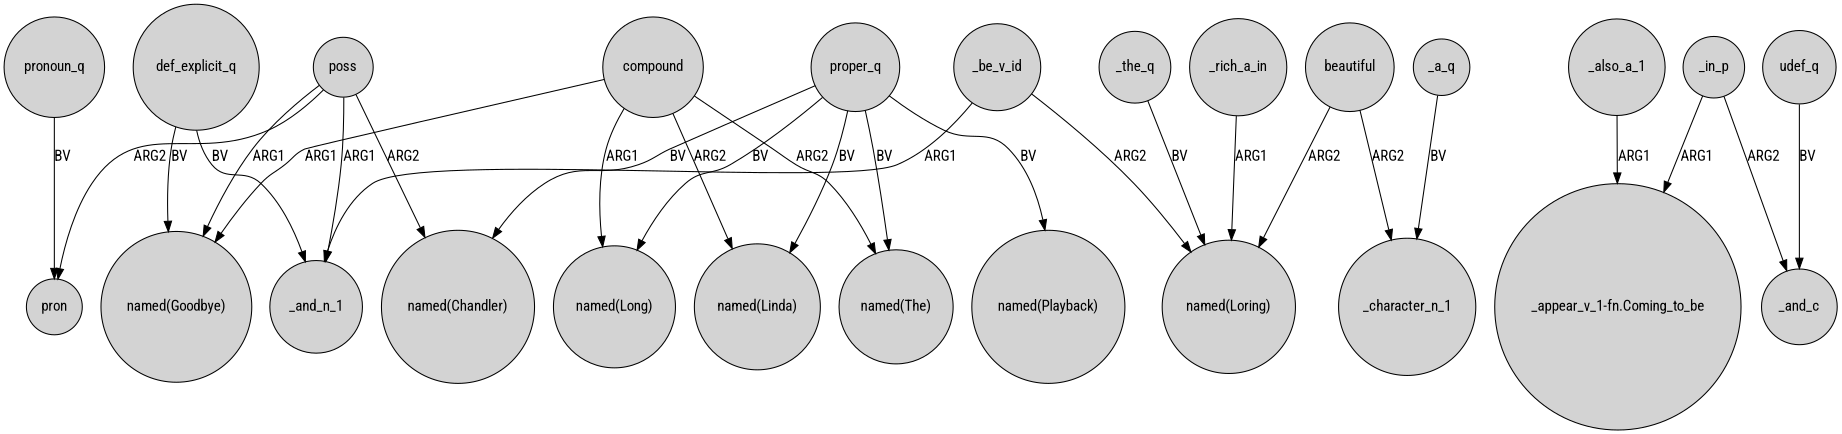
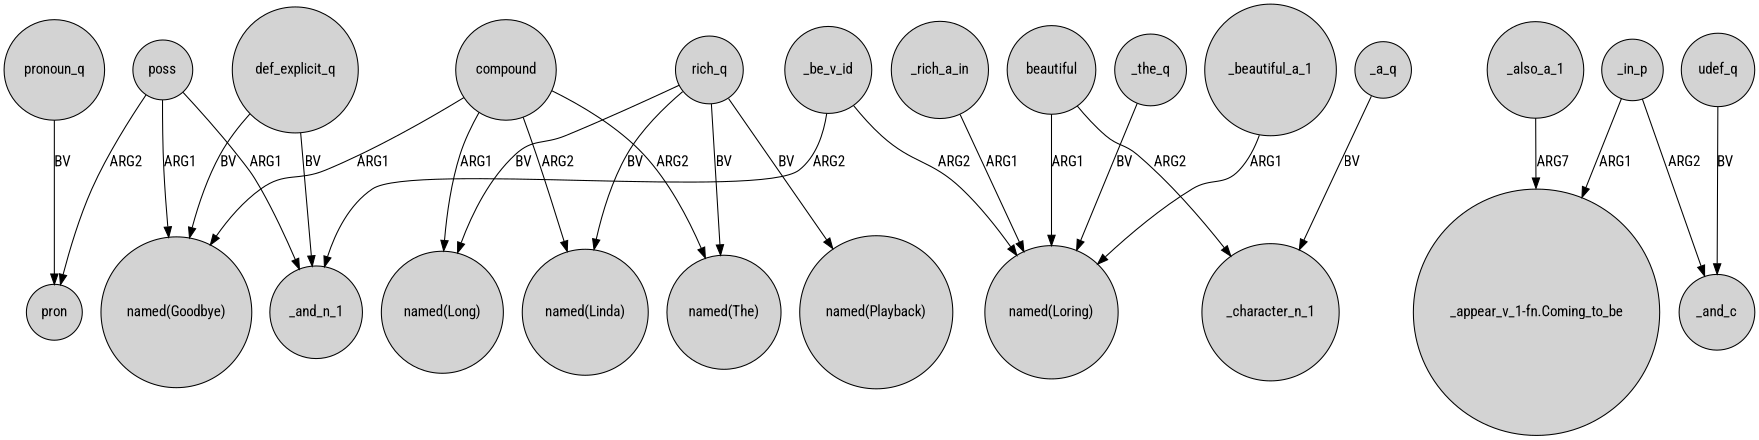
(855, 67) -> (709, 70)
none -> (1271, 70)
(940, 157) -> (829, 162)
(1324, 157) -> (1068, 162)
(1634, 157) -> (1553, 162)
(458, 307) -> none
